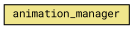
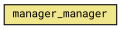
(67, 15) -> (60, 15)
